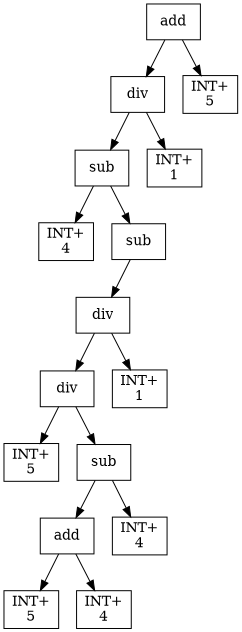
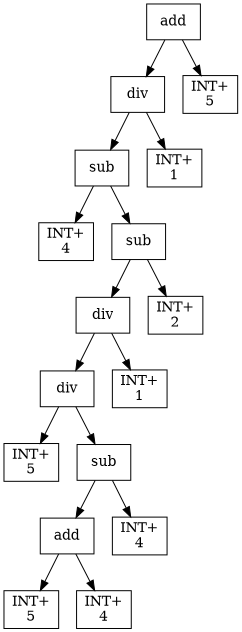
none -> (176, 315)
